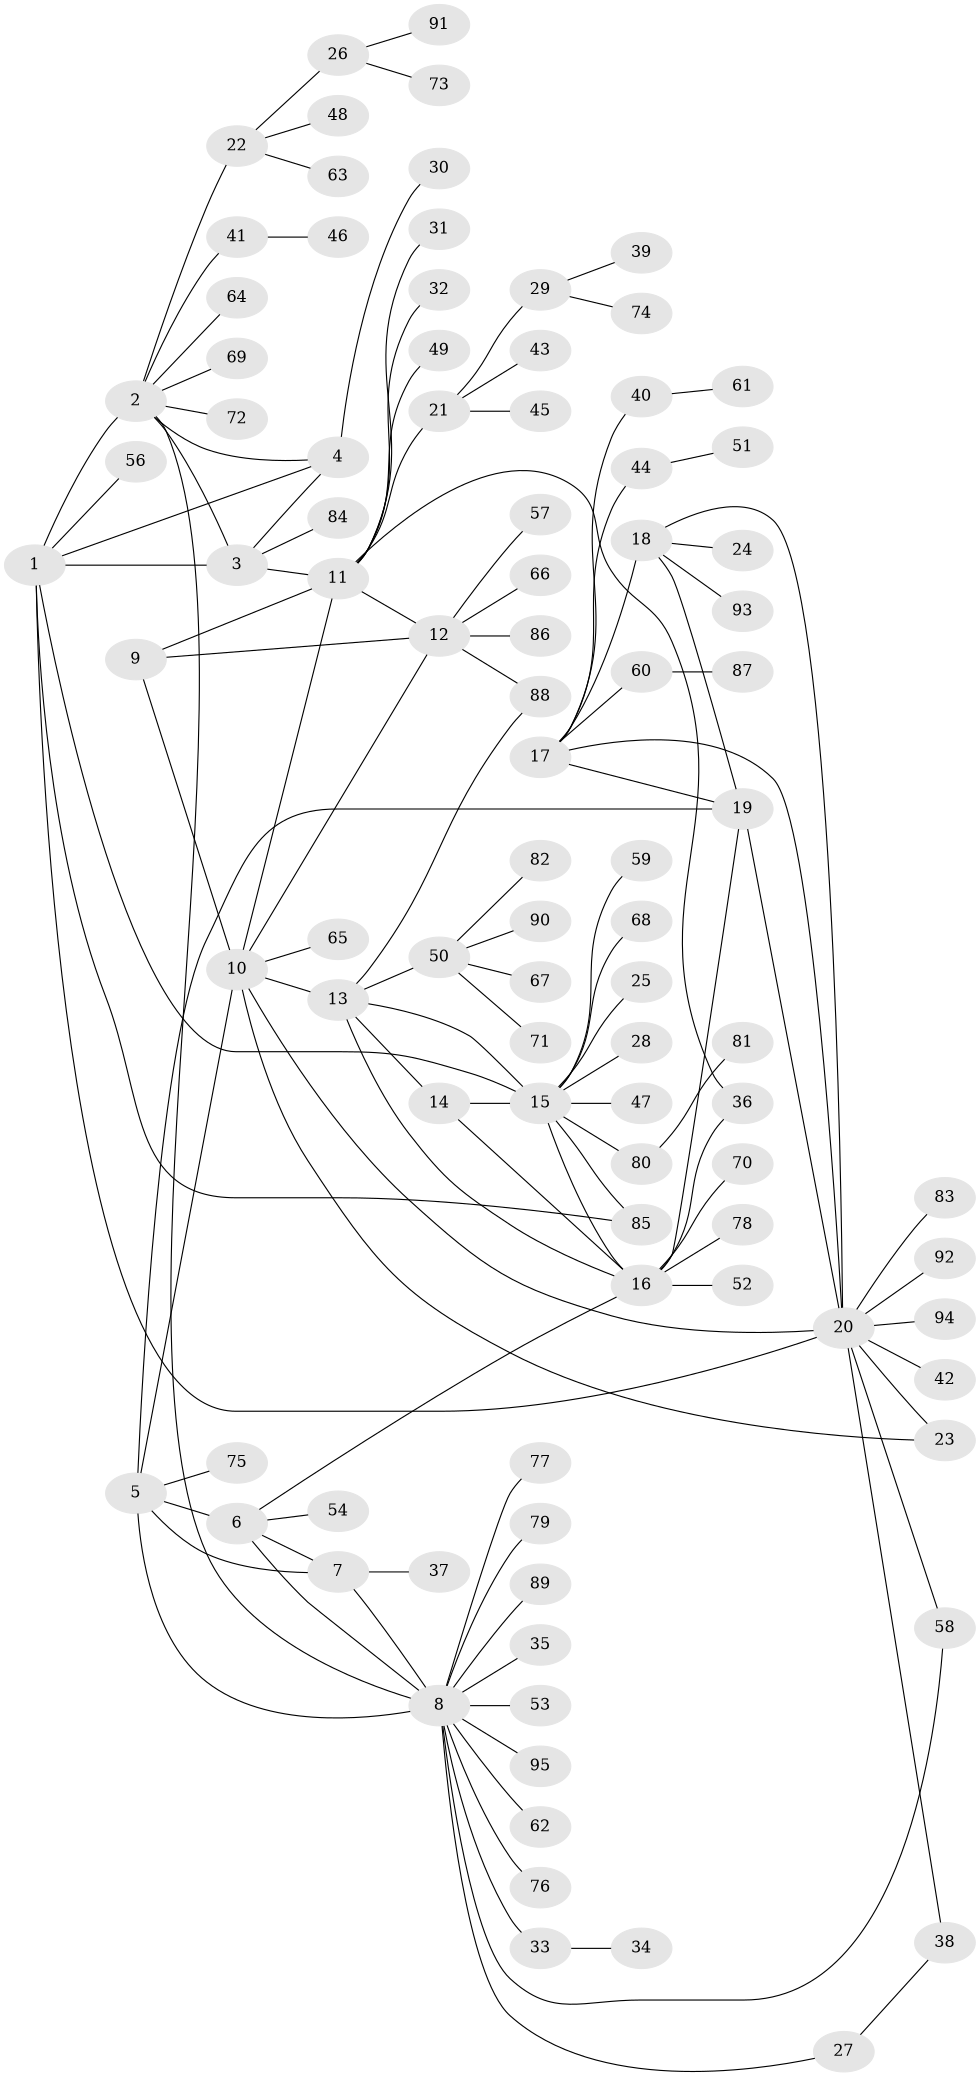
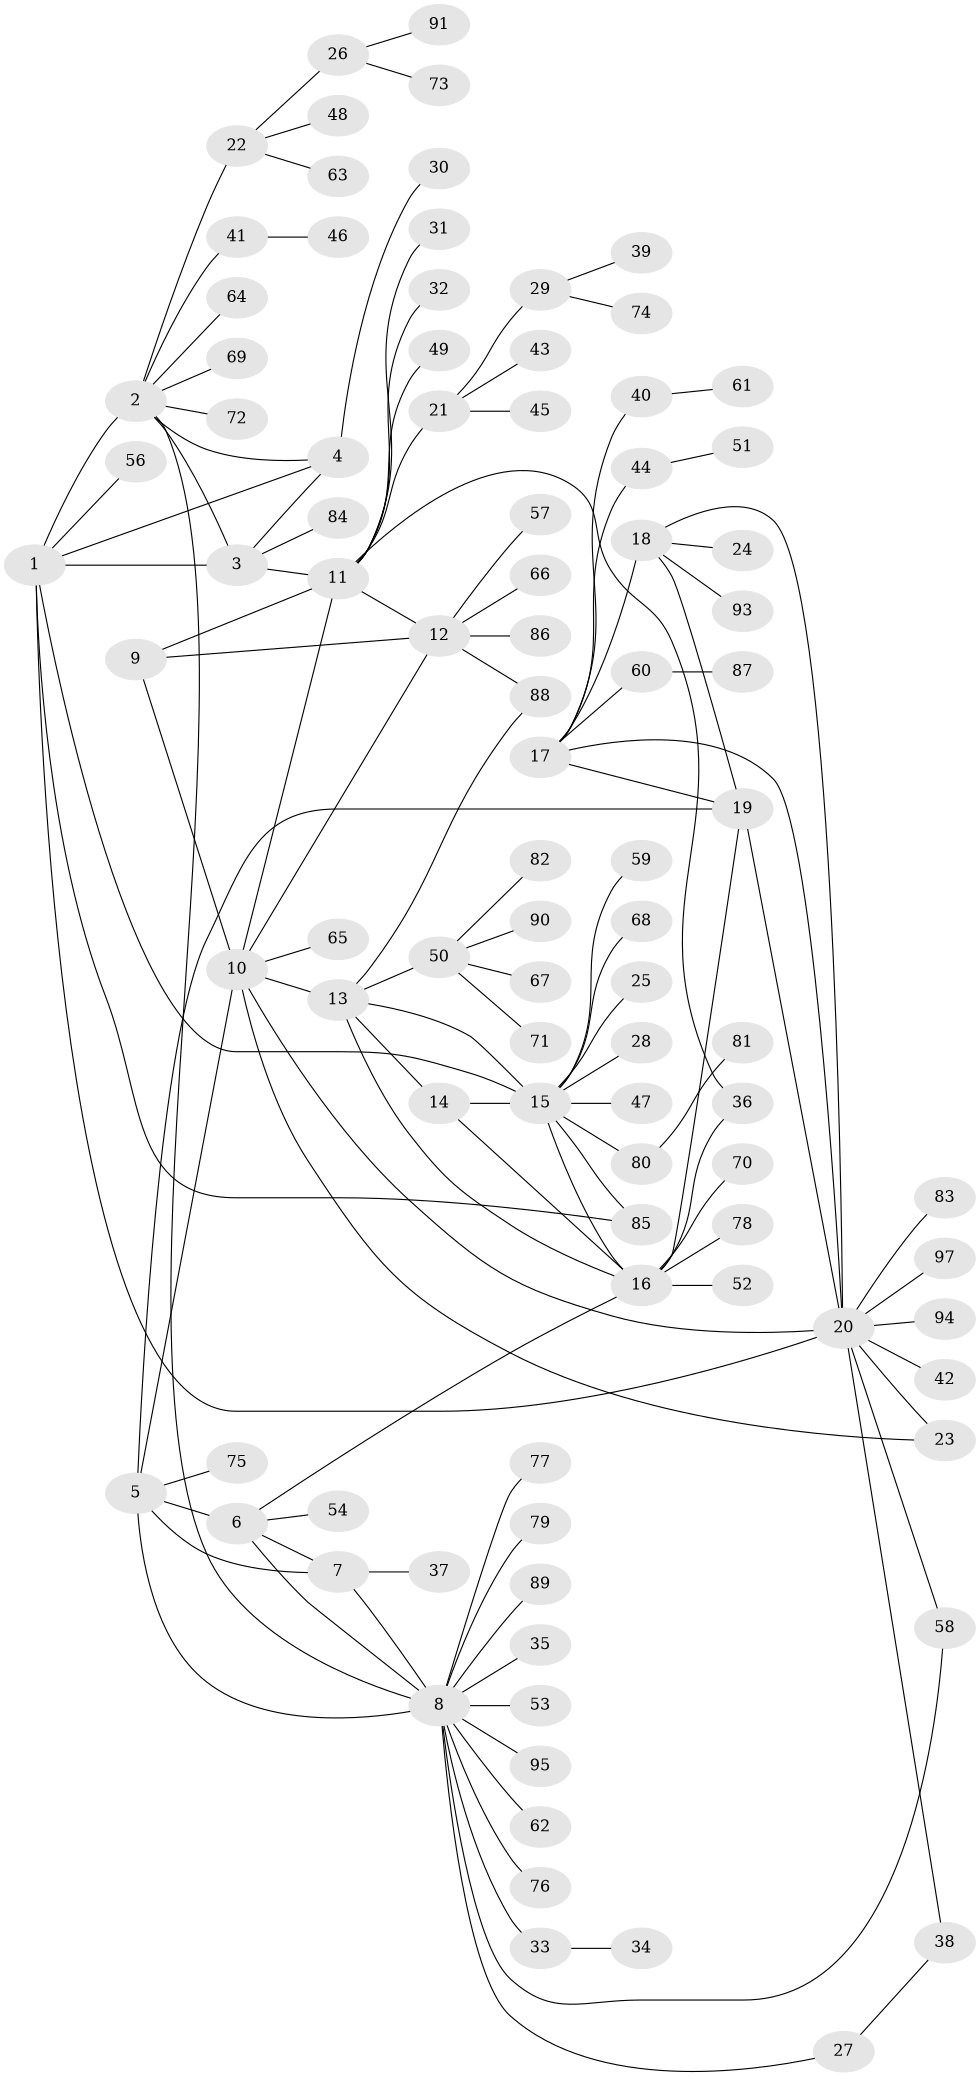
(945, 1258) -> (945, 1258)
